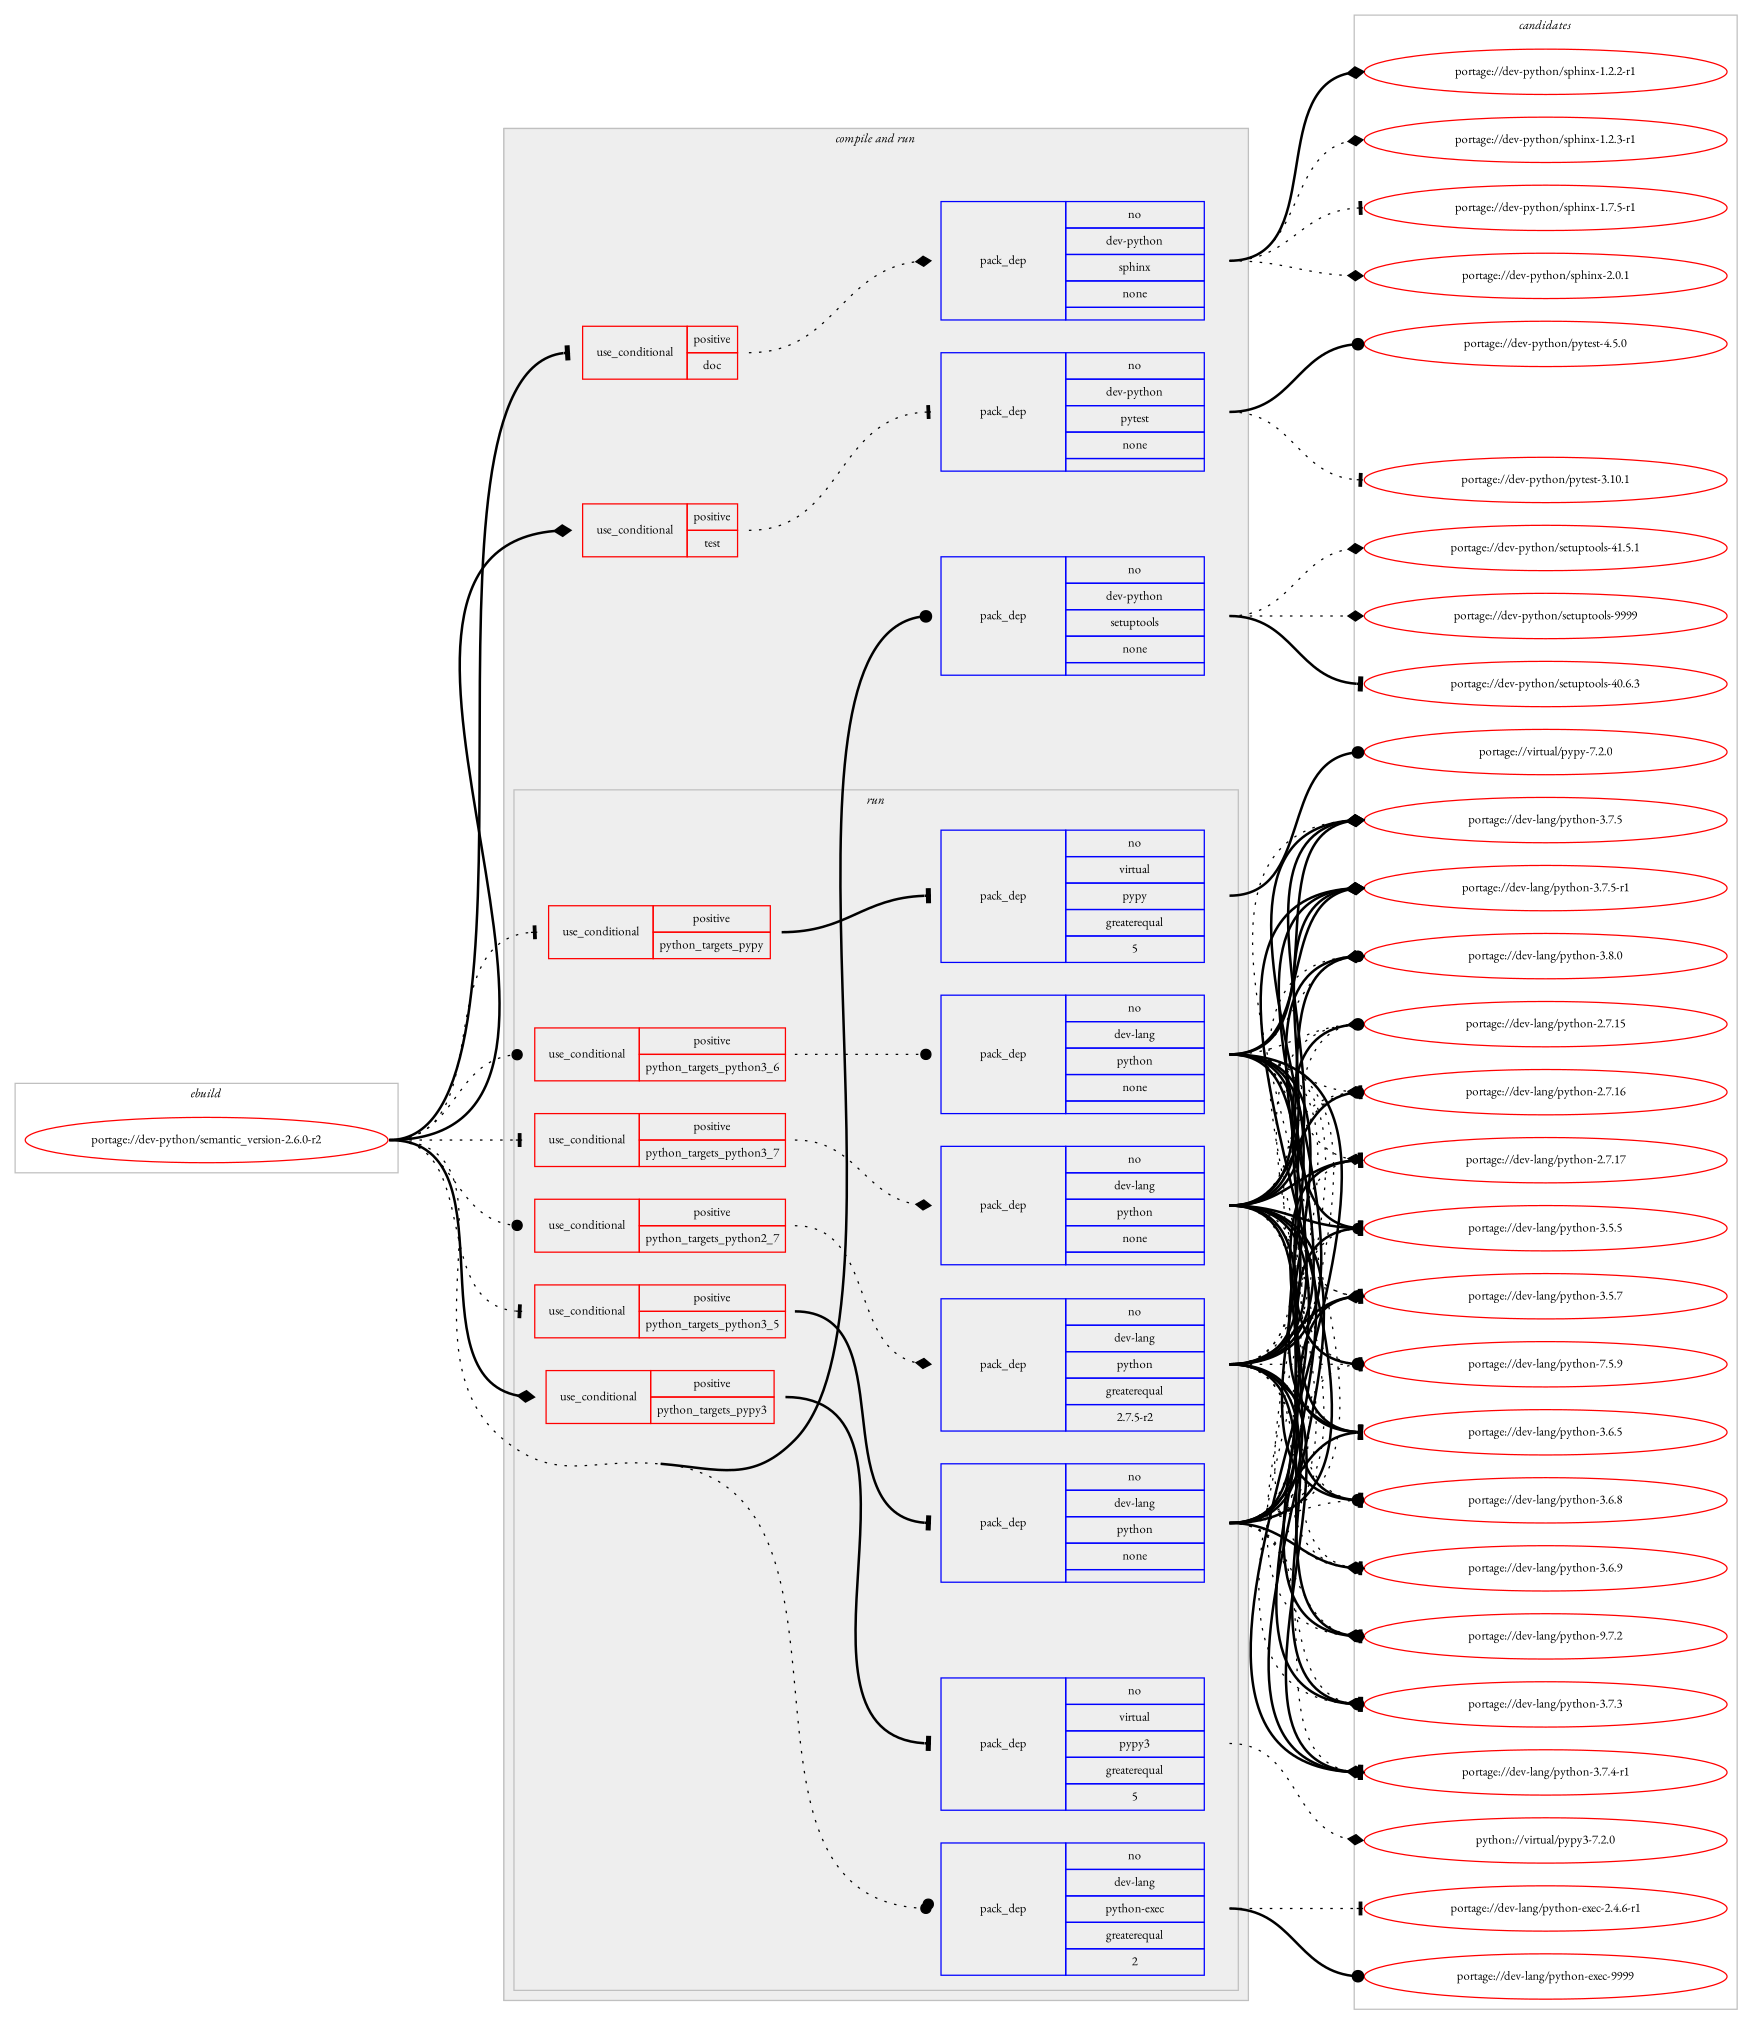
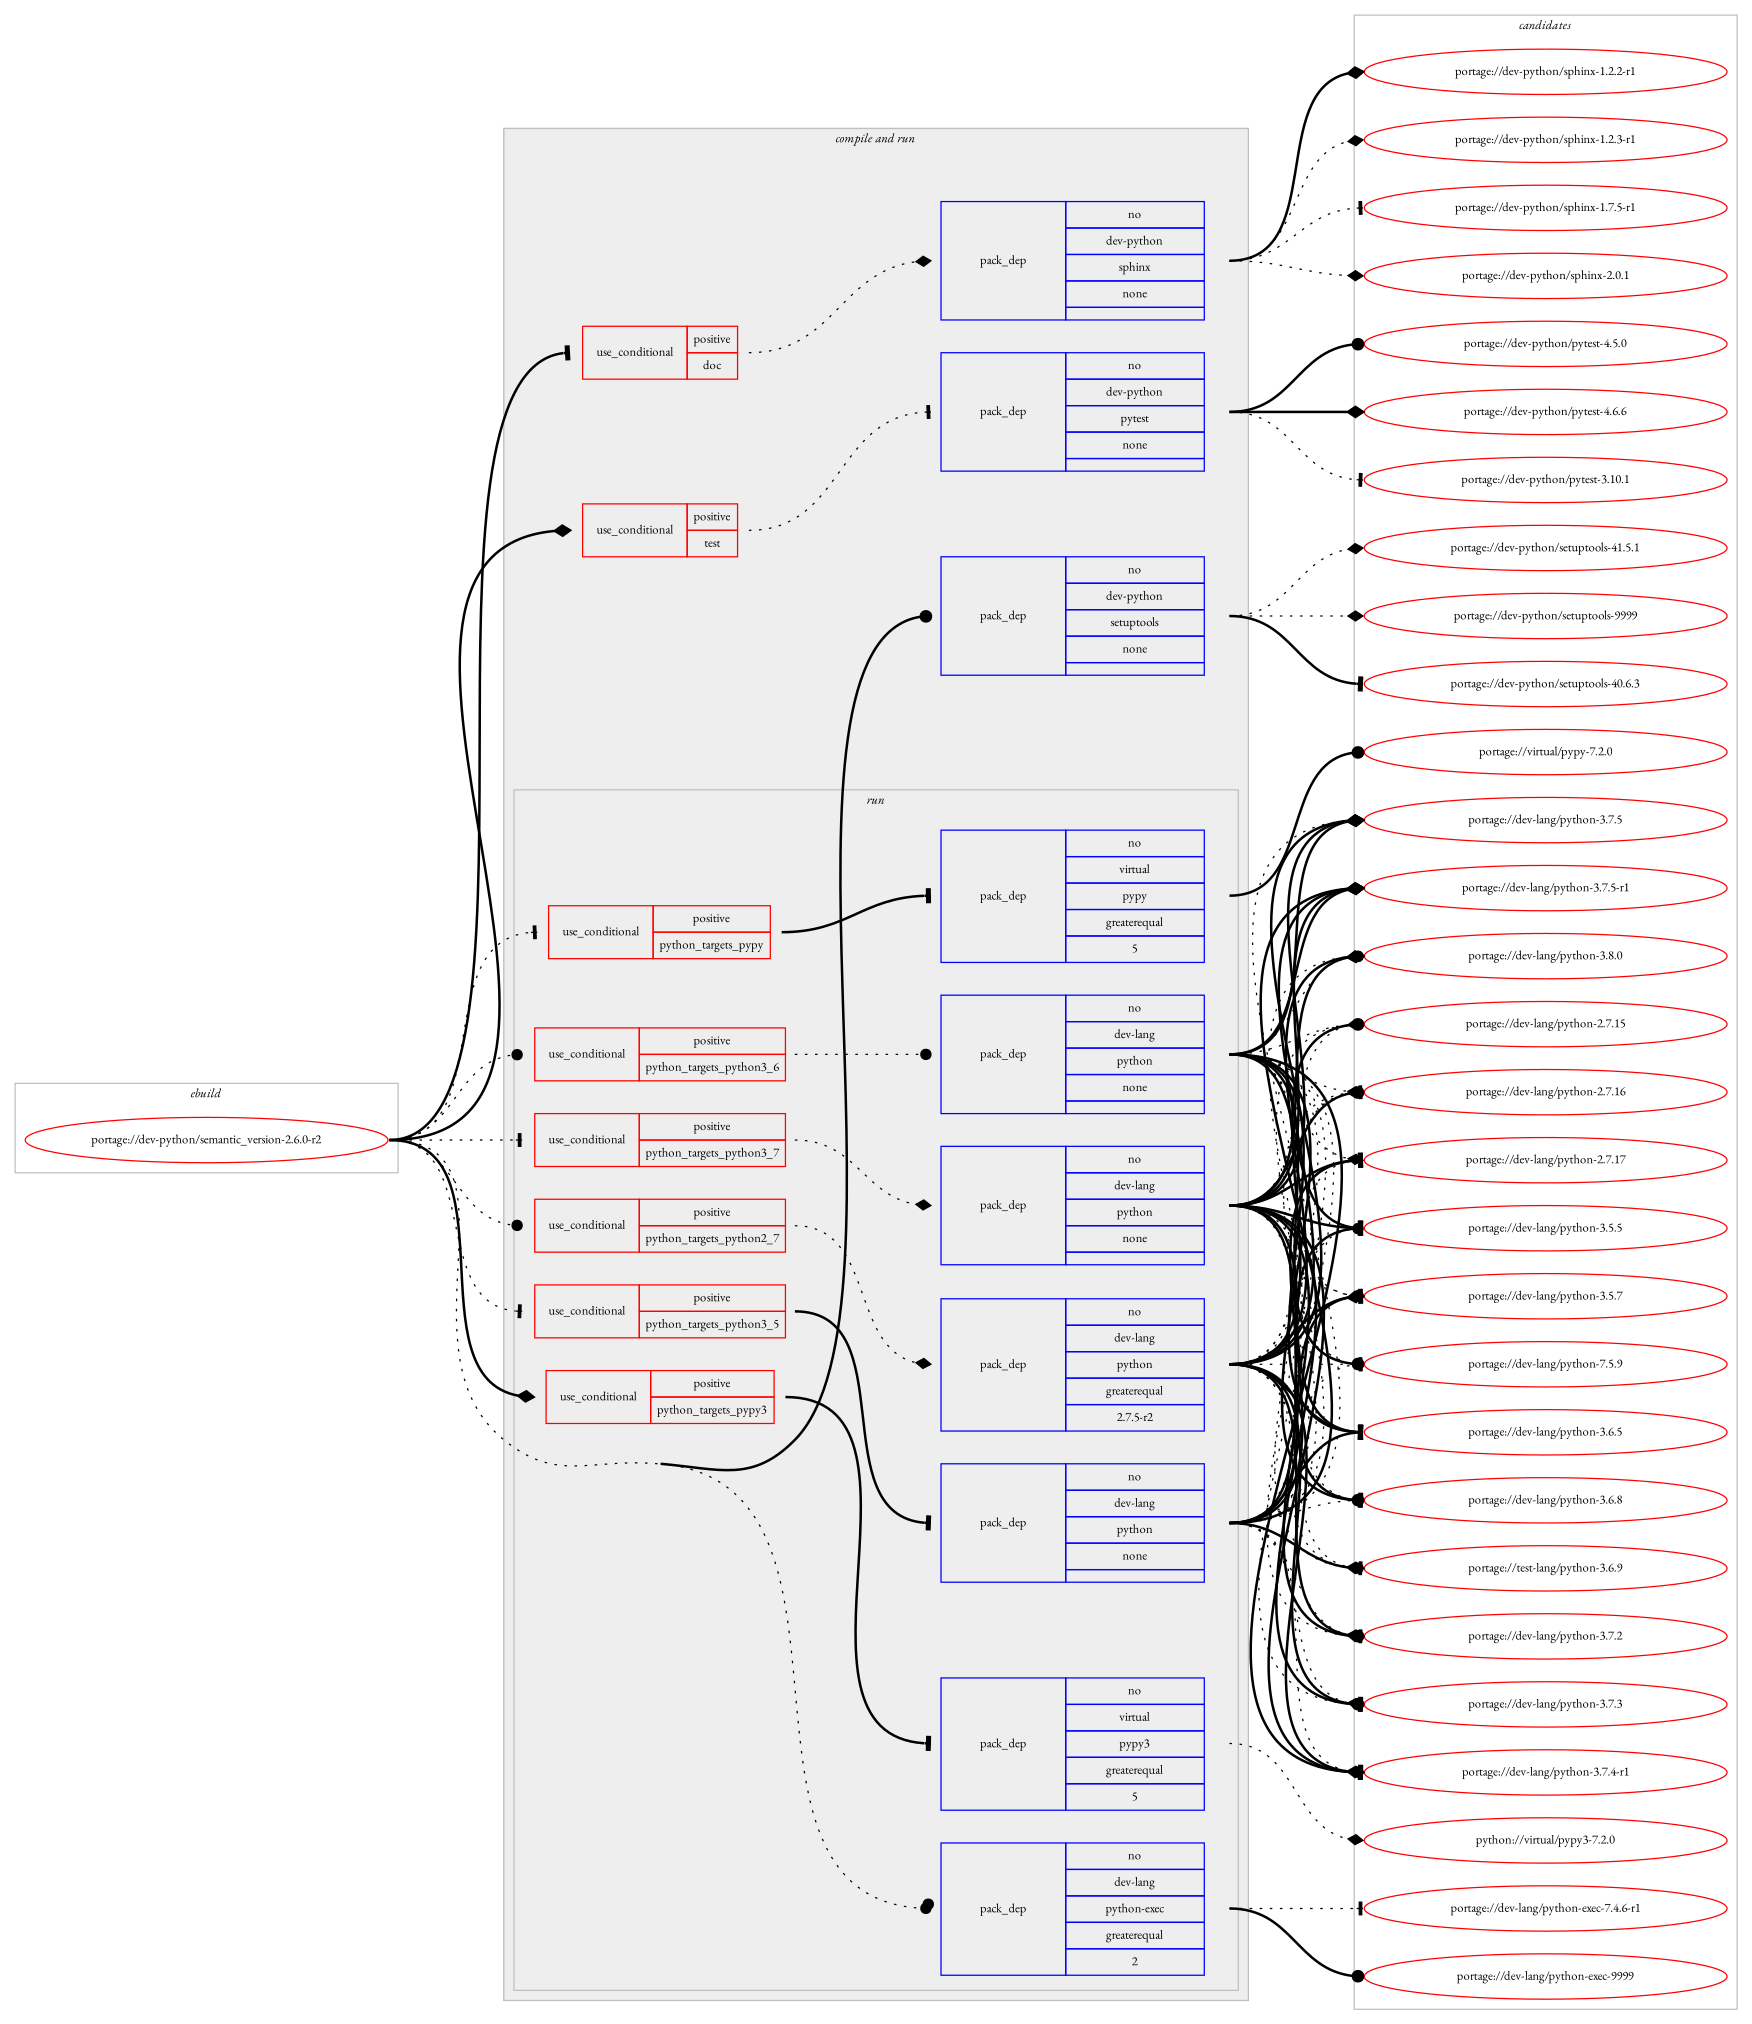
none -> (1546, 412)
(1546, 1568) -> (1546, 1568)
(1546, 1636) -> (1546, 1636)
(1546, 1908) -> (1546, 1908)
